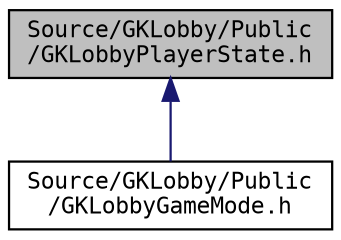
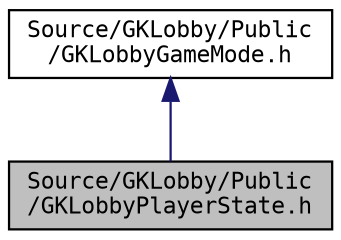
(171, 131) -> (171, 131)
